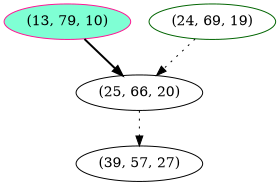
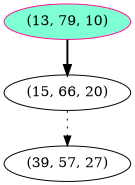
(212, 22) -> none
(139, 93) -> (67, 93)
